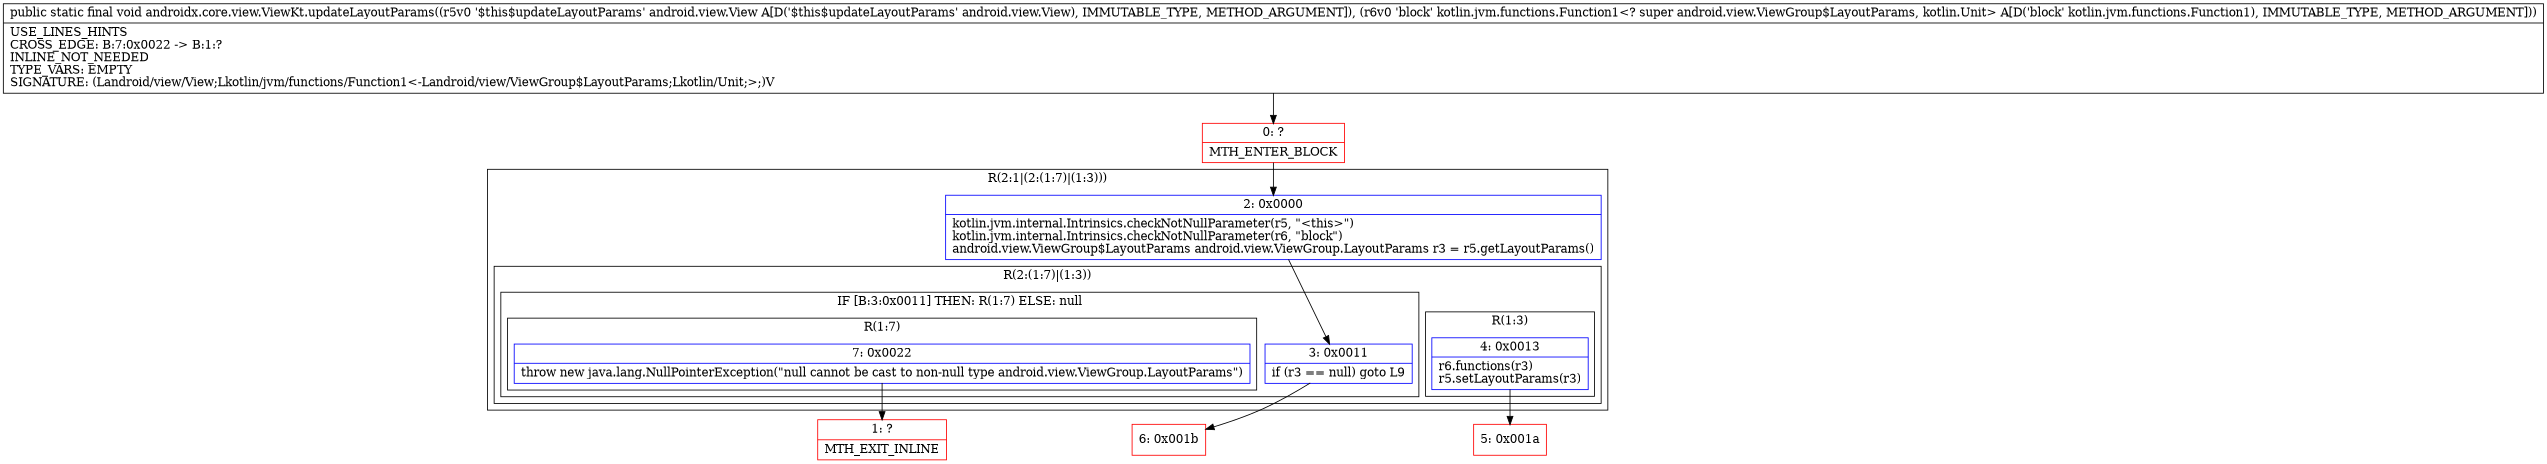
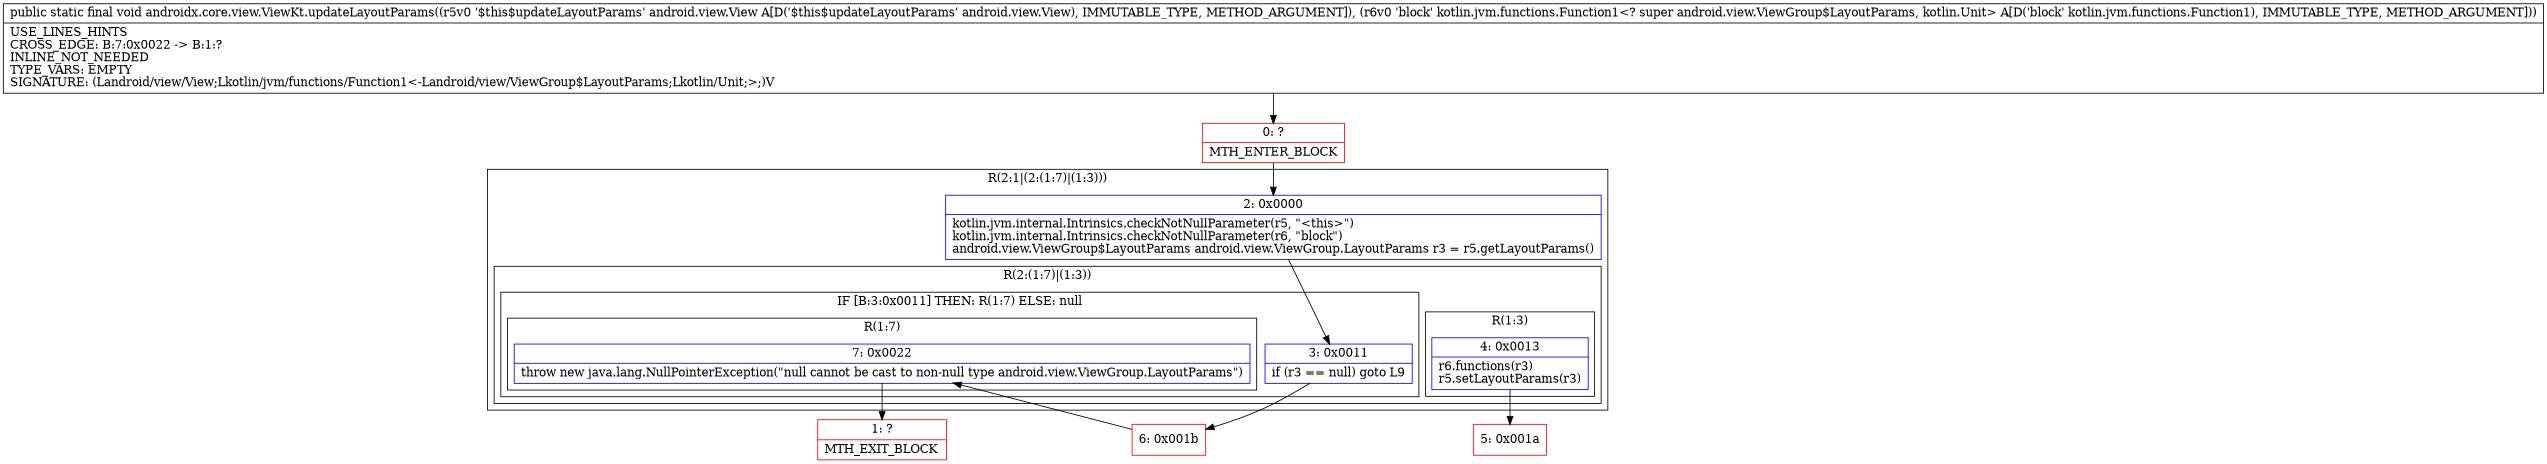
none -> (1081, 416)
(882, 449) -> (881, 449)
